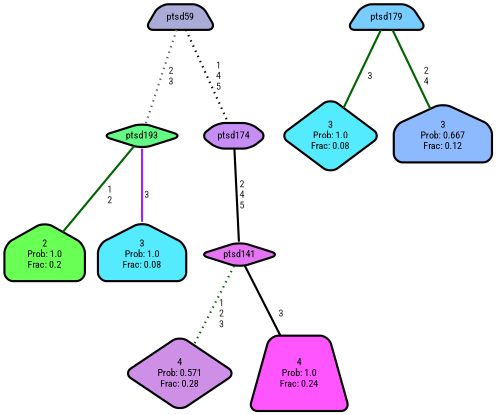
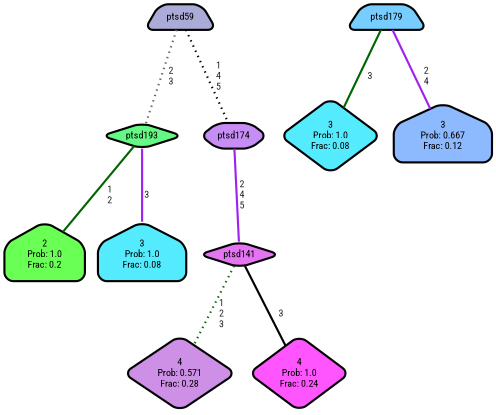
(411, 69) -> (411, 69)
(237, 195) -> (237, 195)
(299, 373) -> (299, 373)
